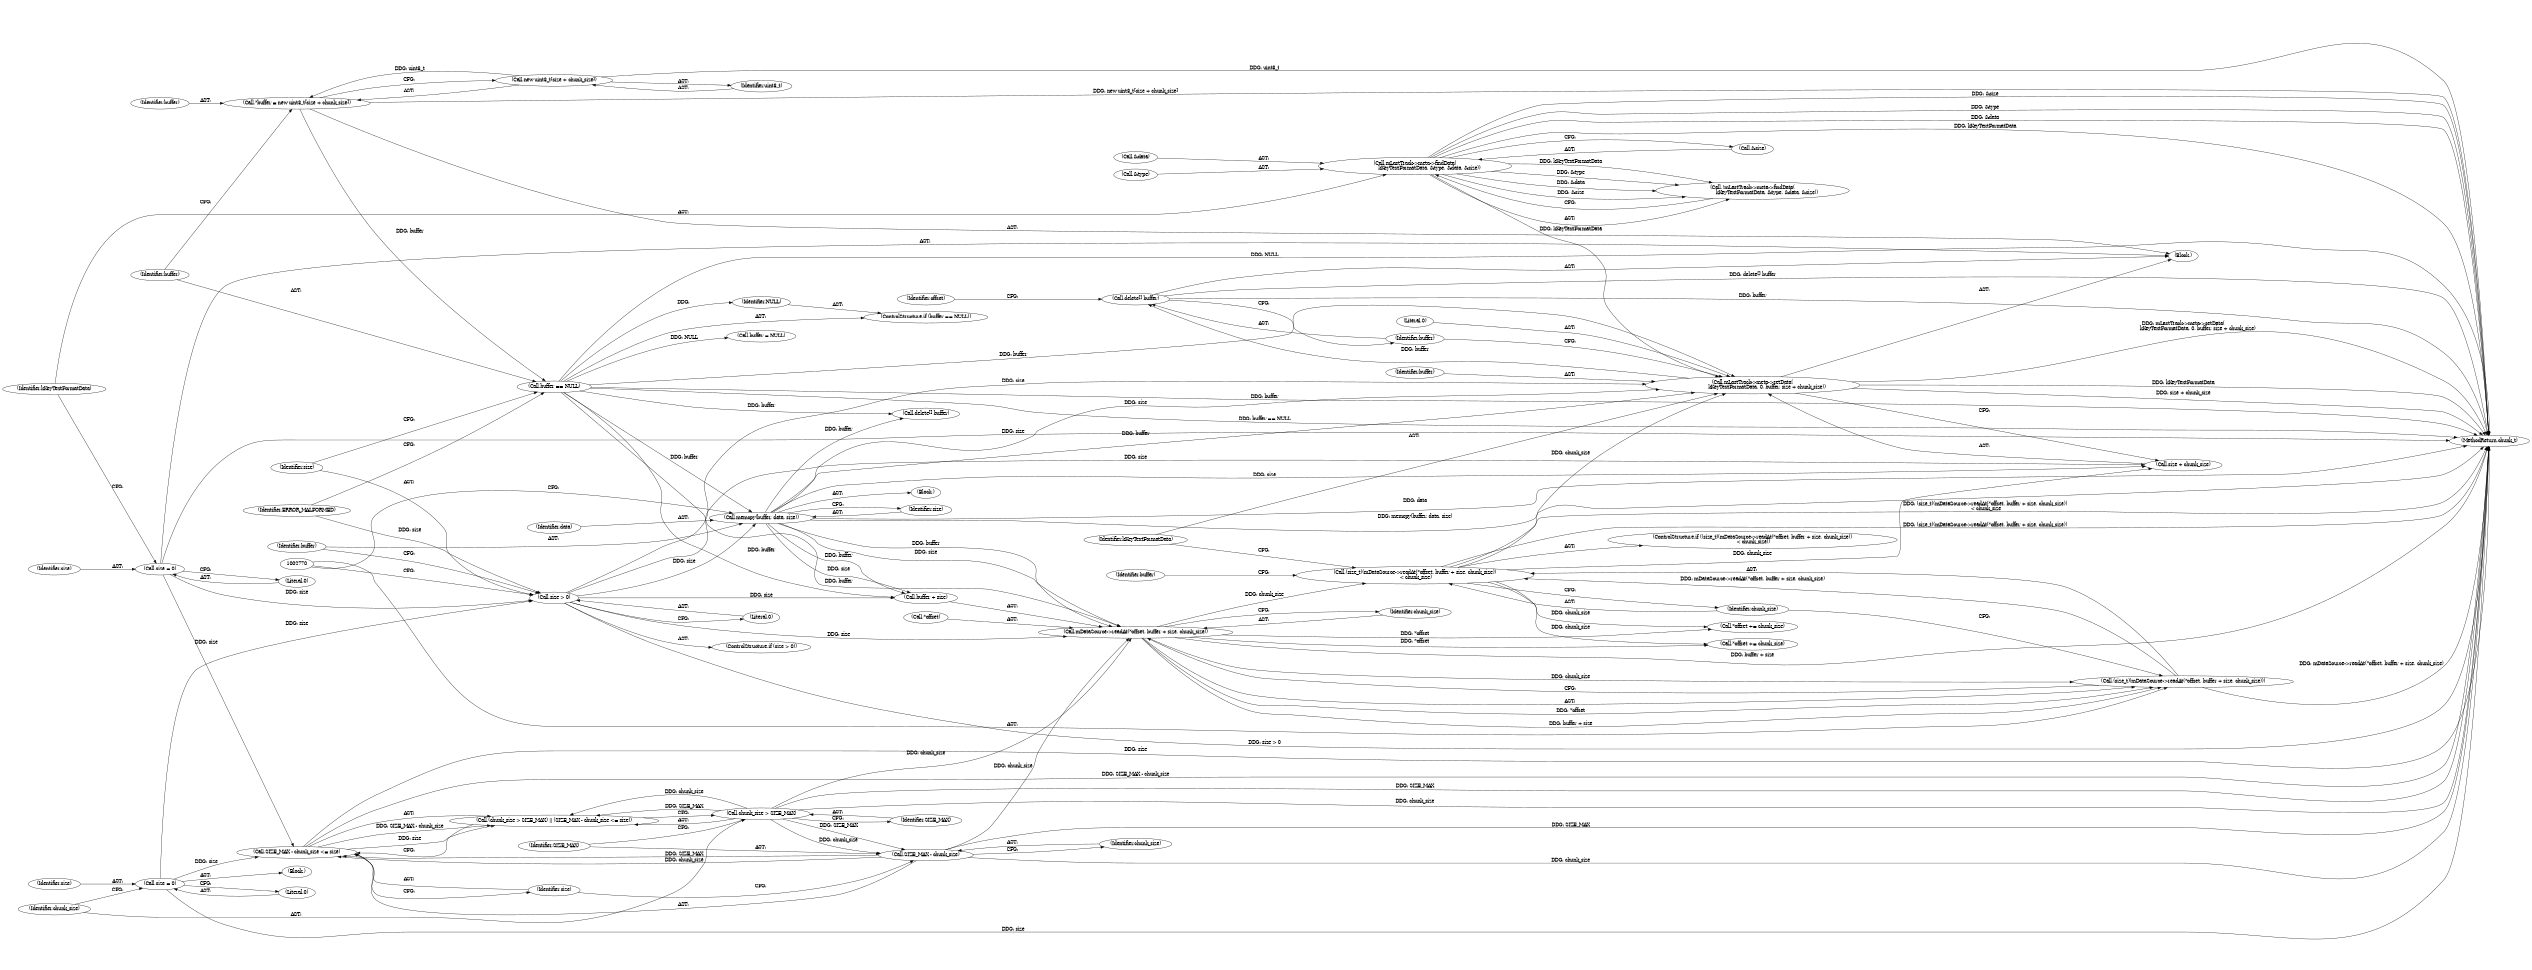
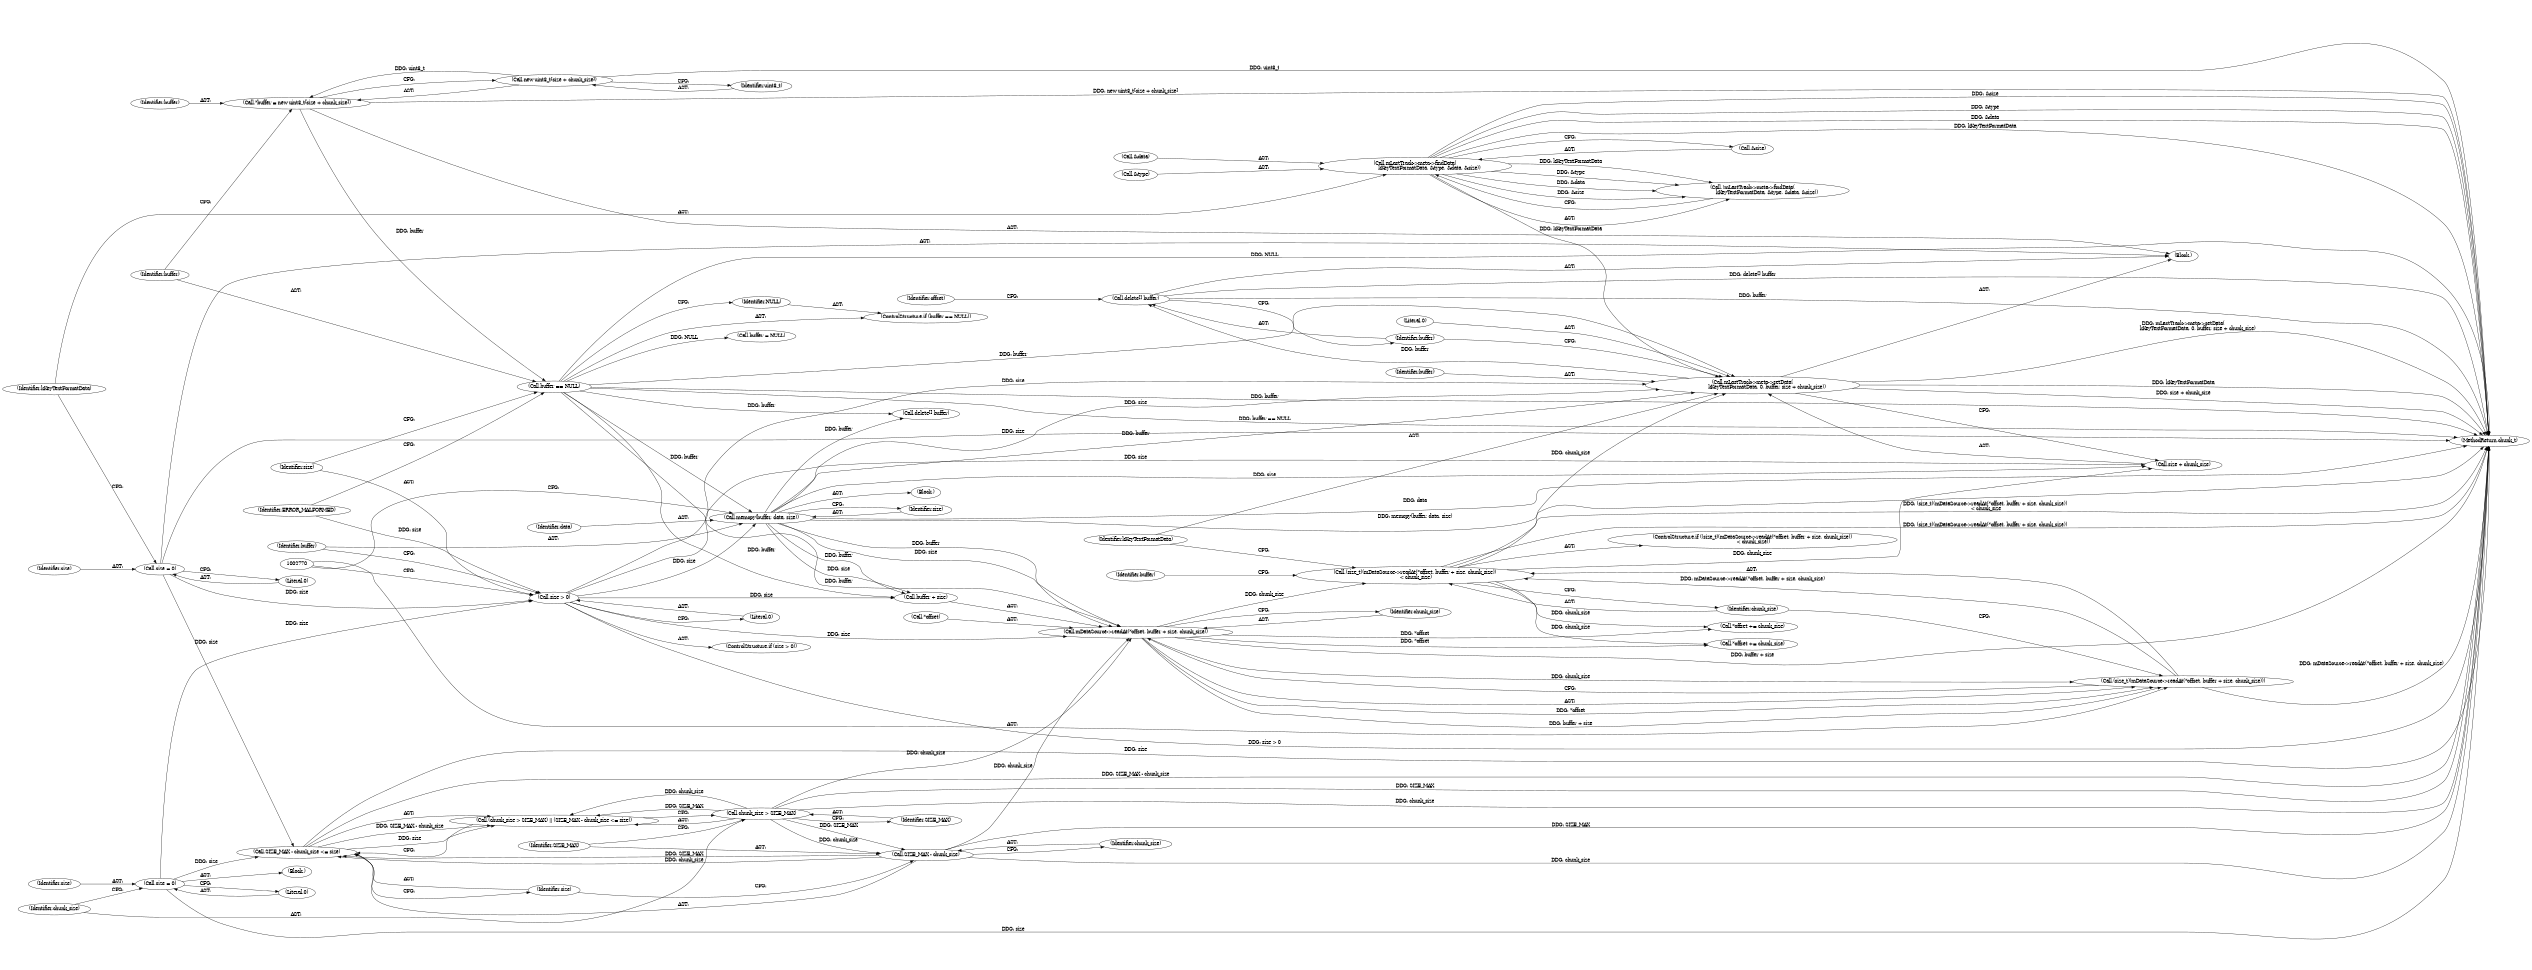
(684, 82) -> (684, 82)
(684, 303) -> (684, 303)
